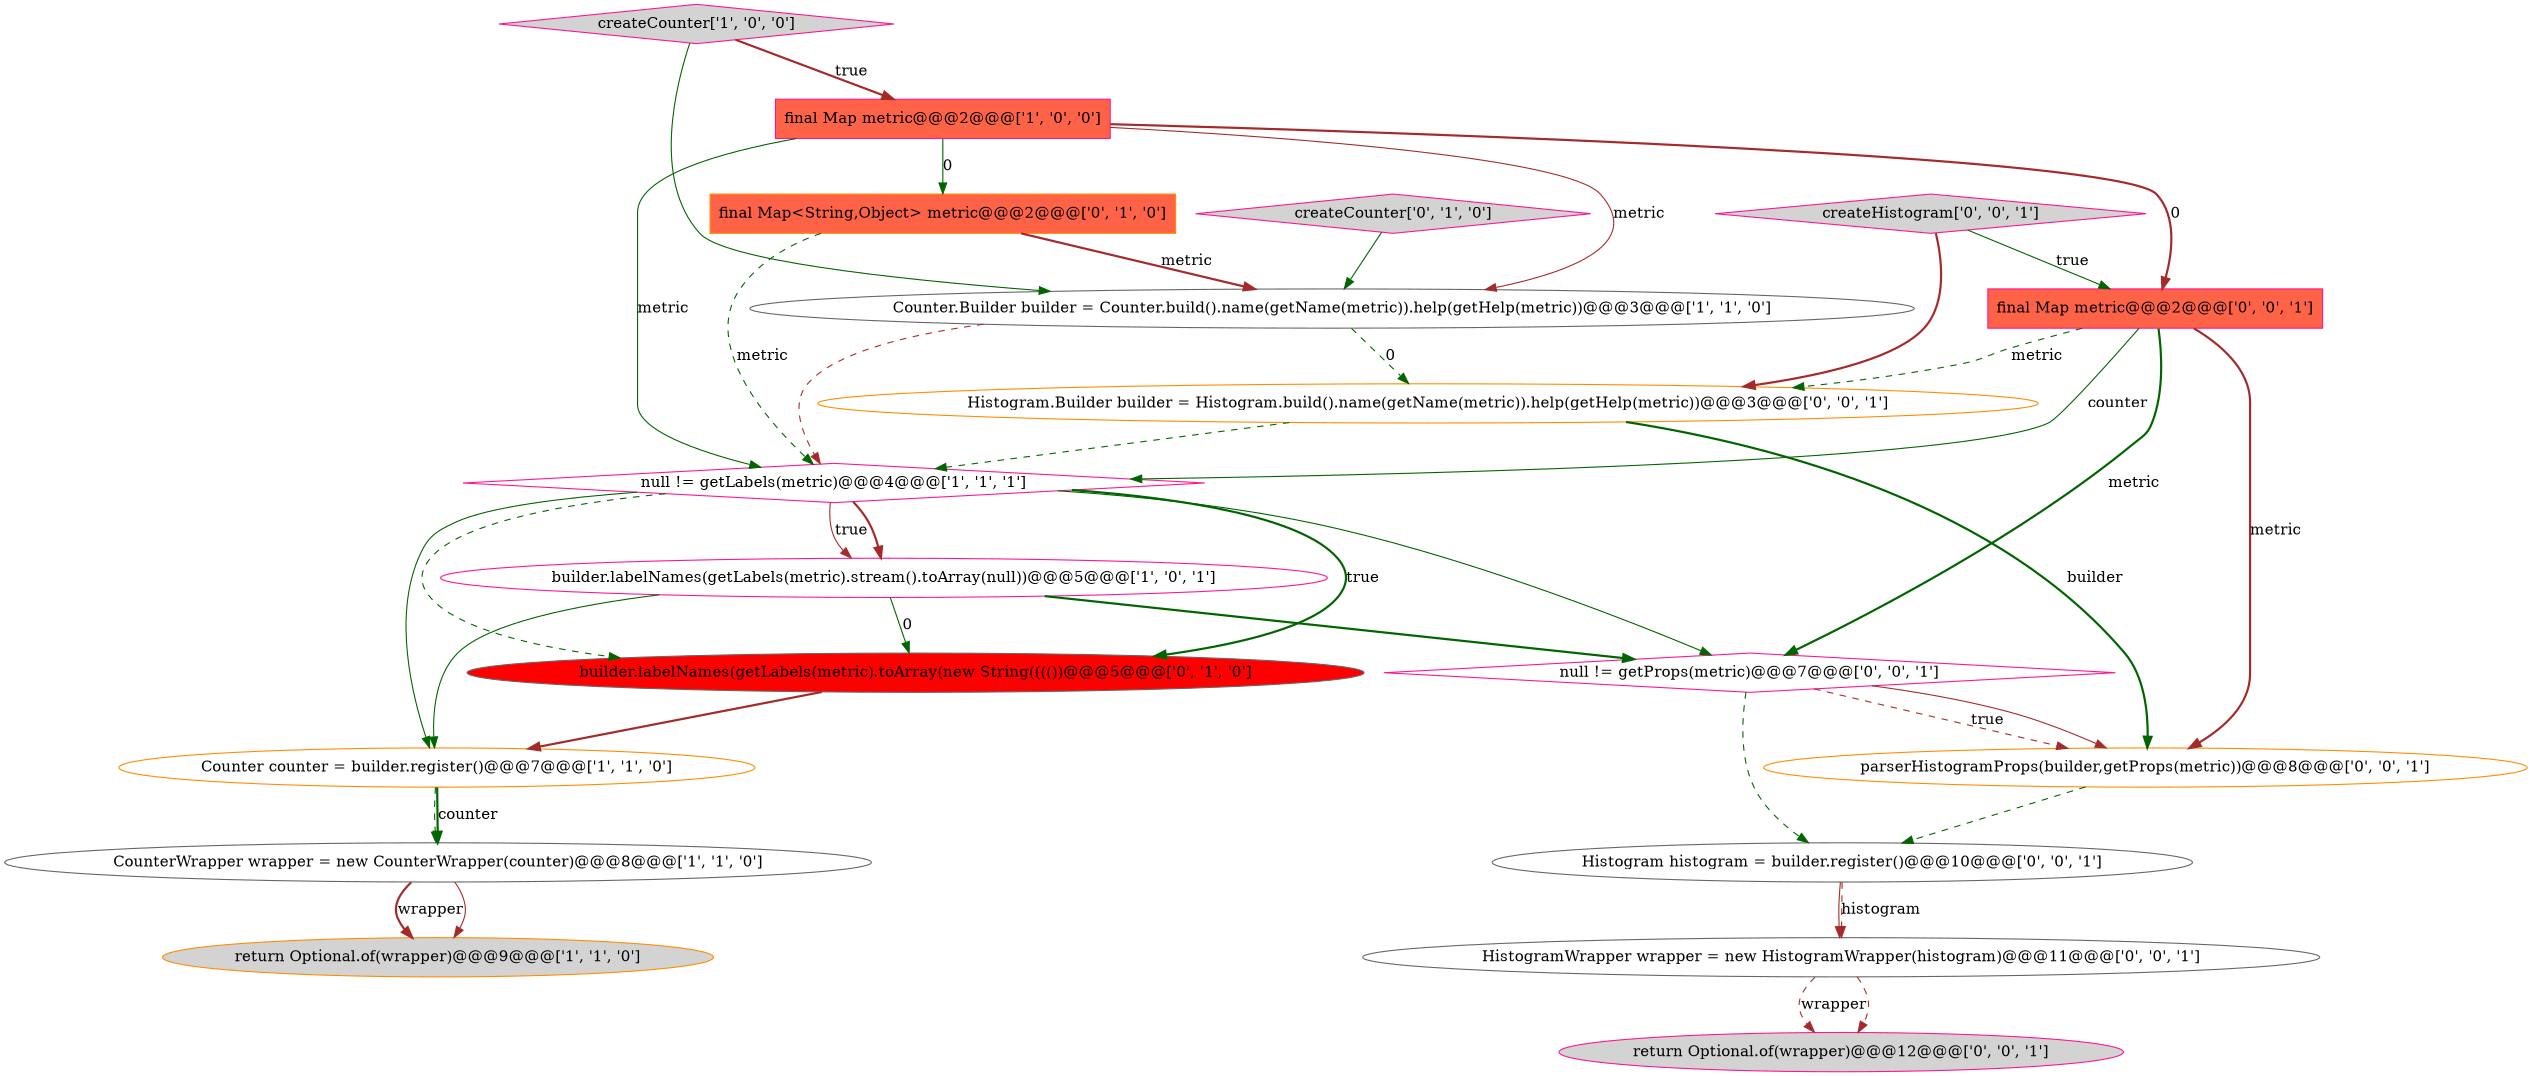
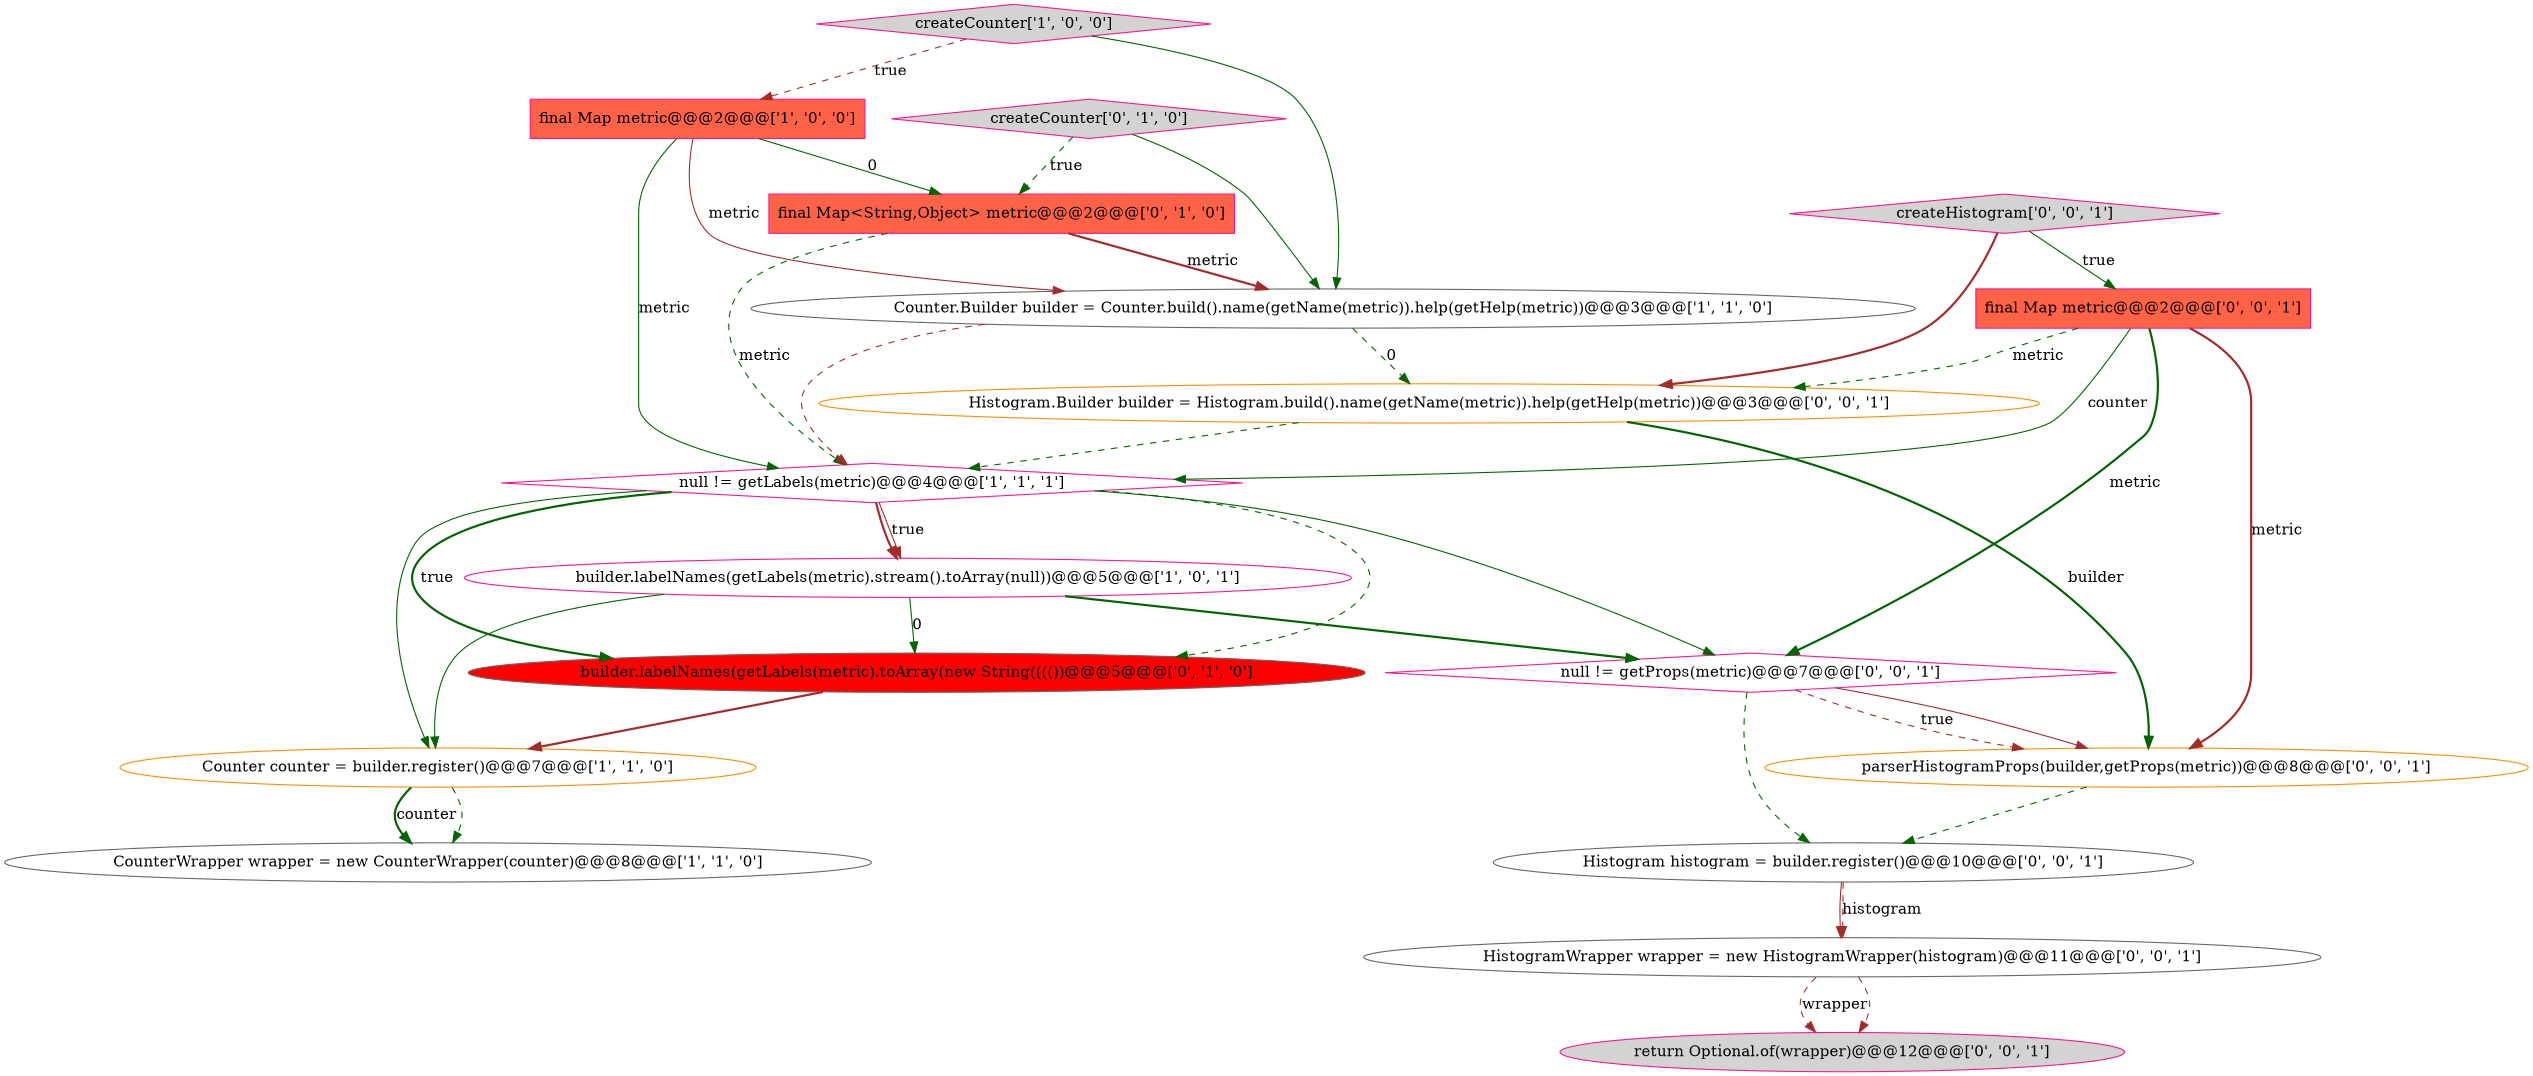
(809, 67) -> (869, 67)
(1679, 145) -> none
none -> (1050, 161)
(943, 214) -> (1002, 214)
(438, 957) -> none
